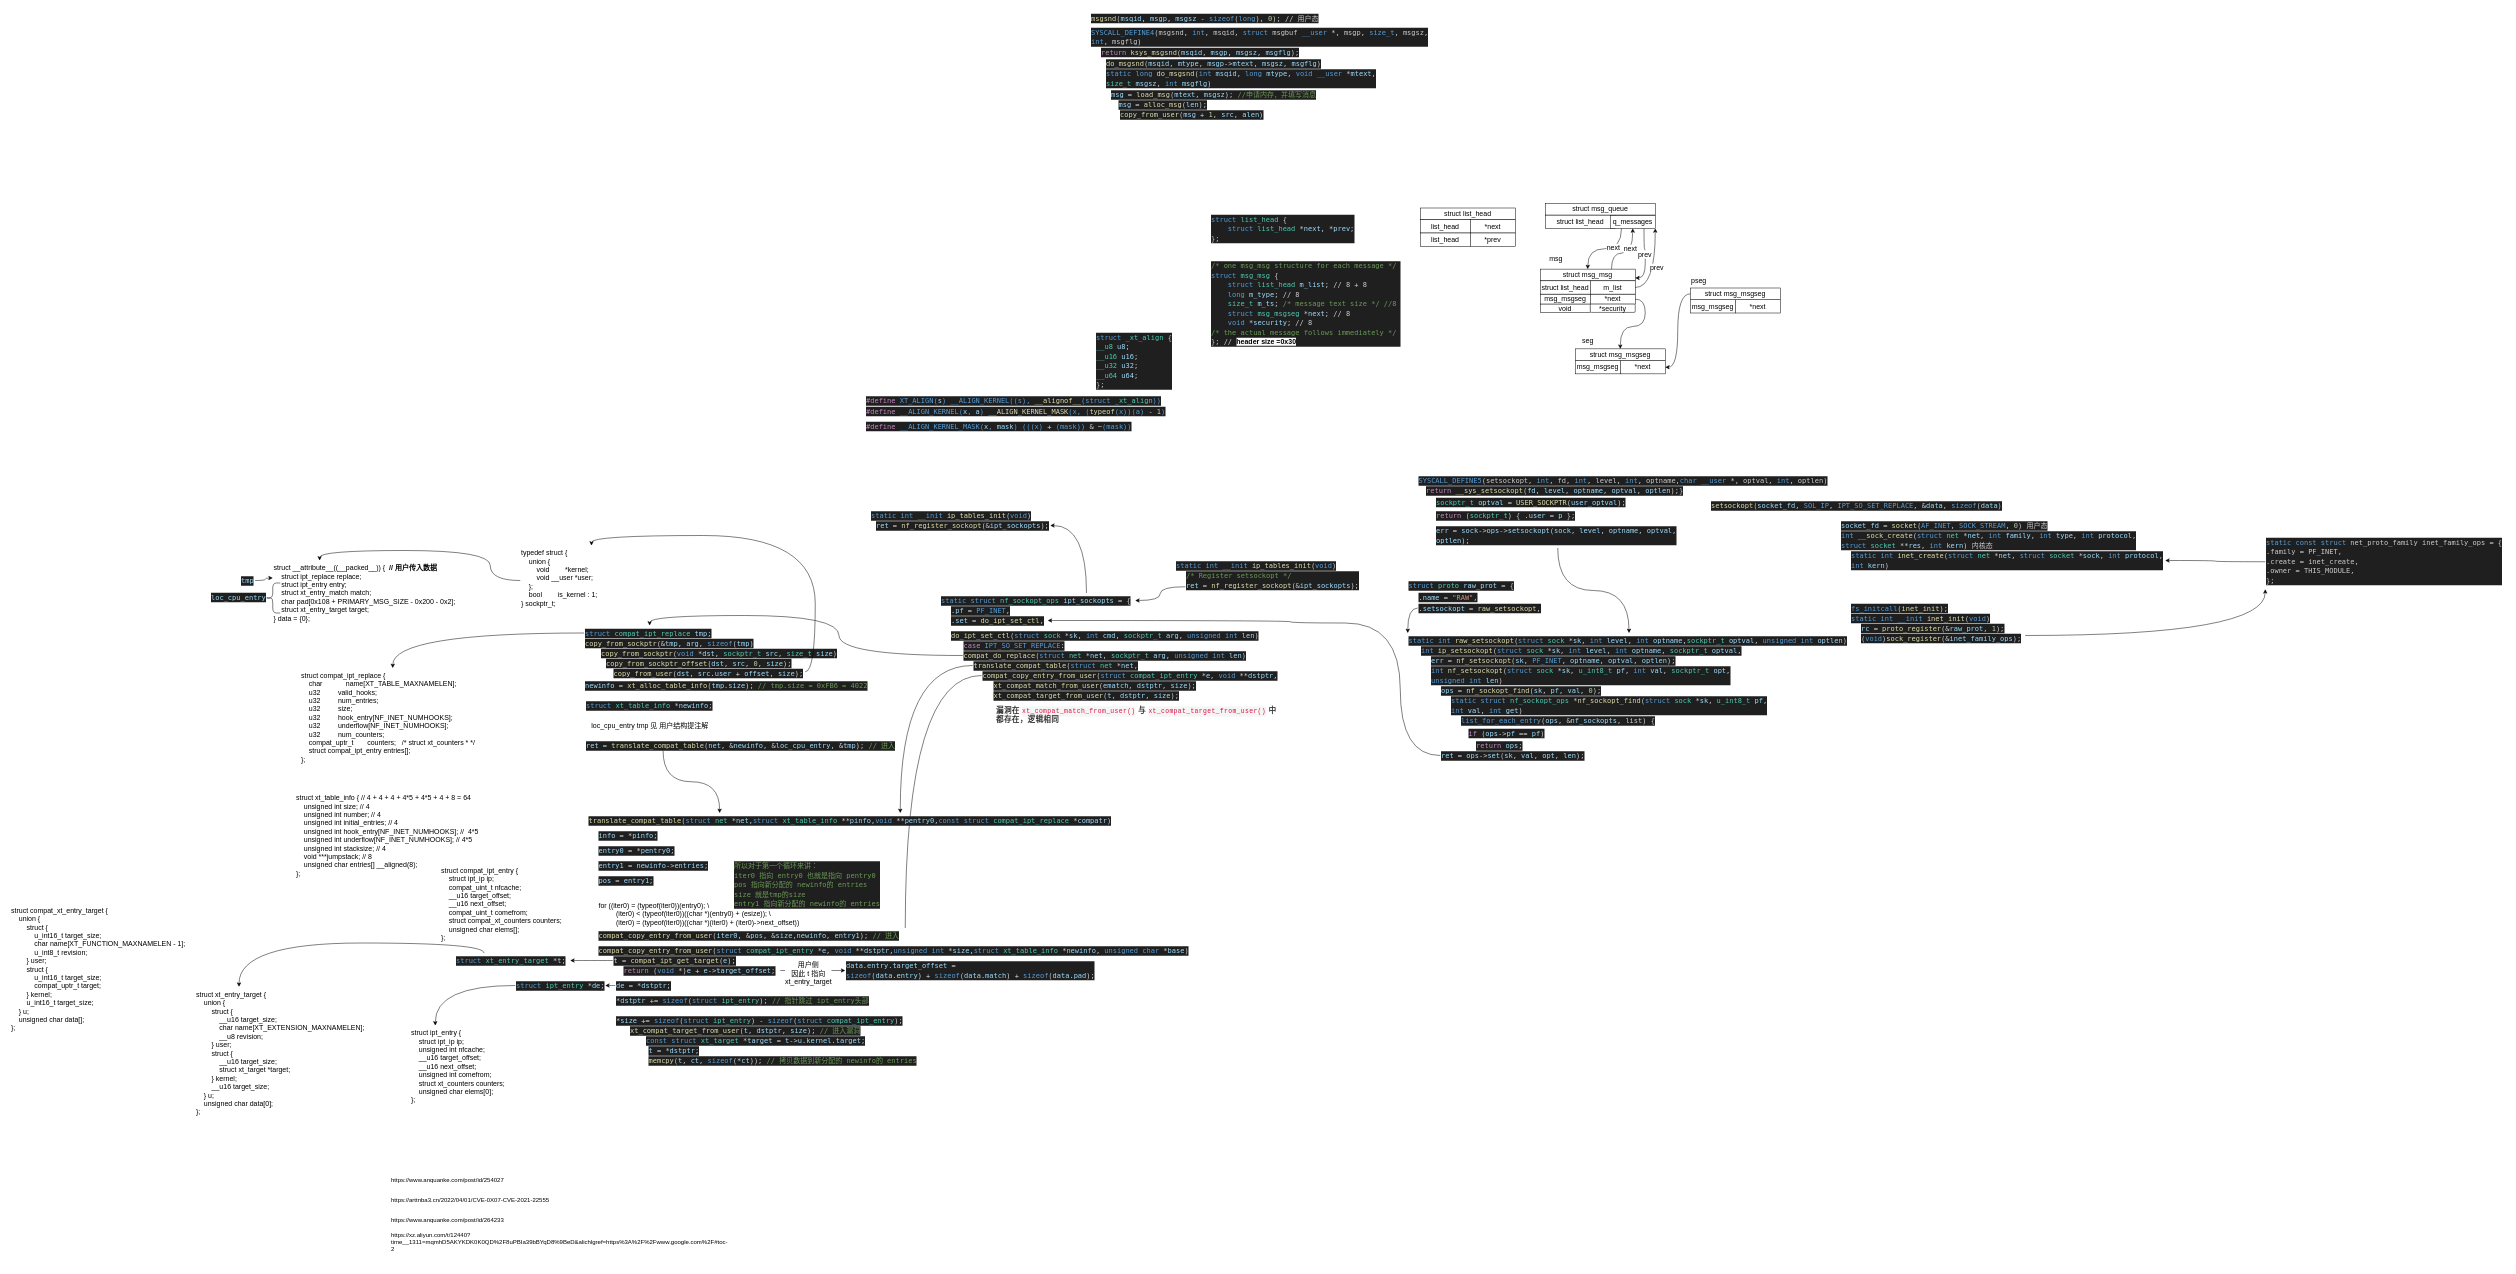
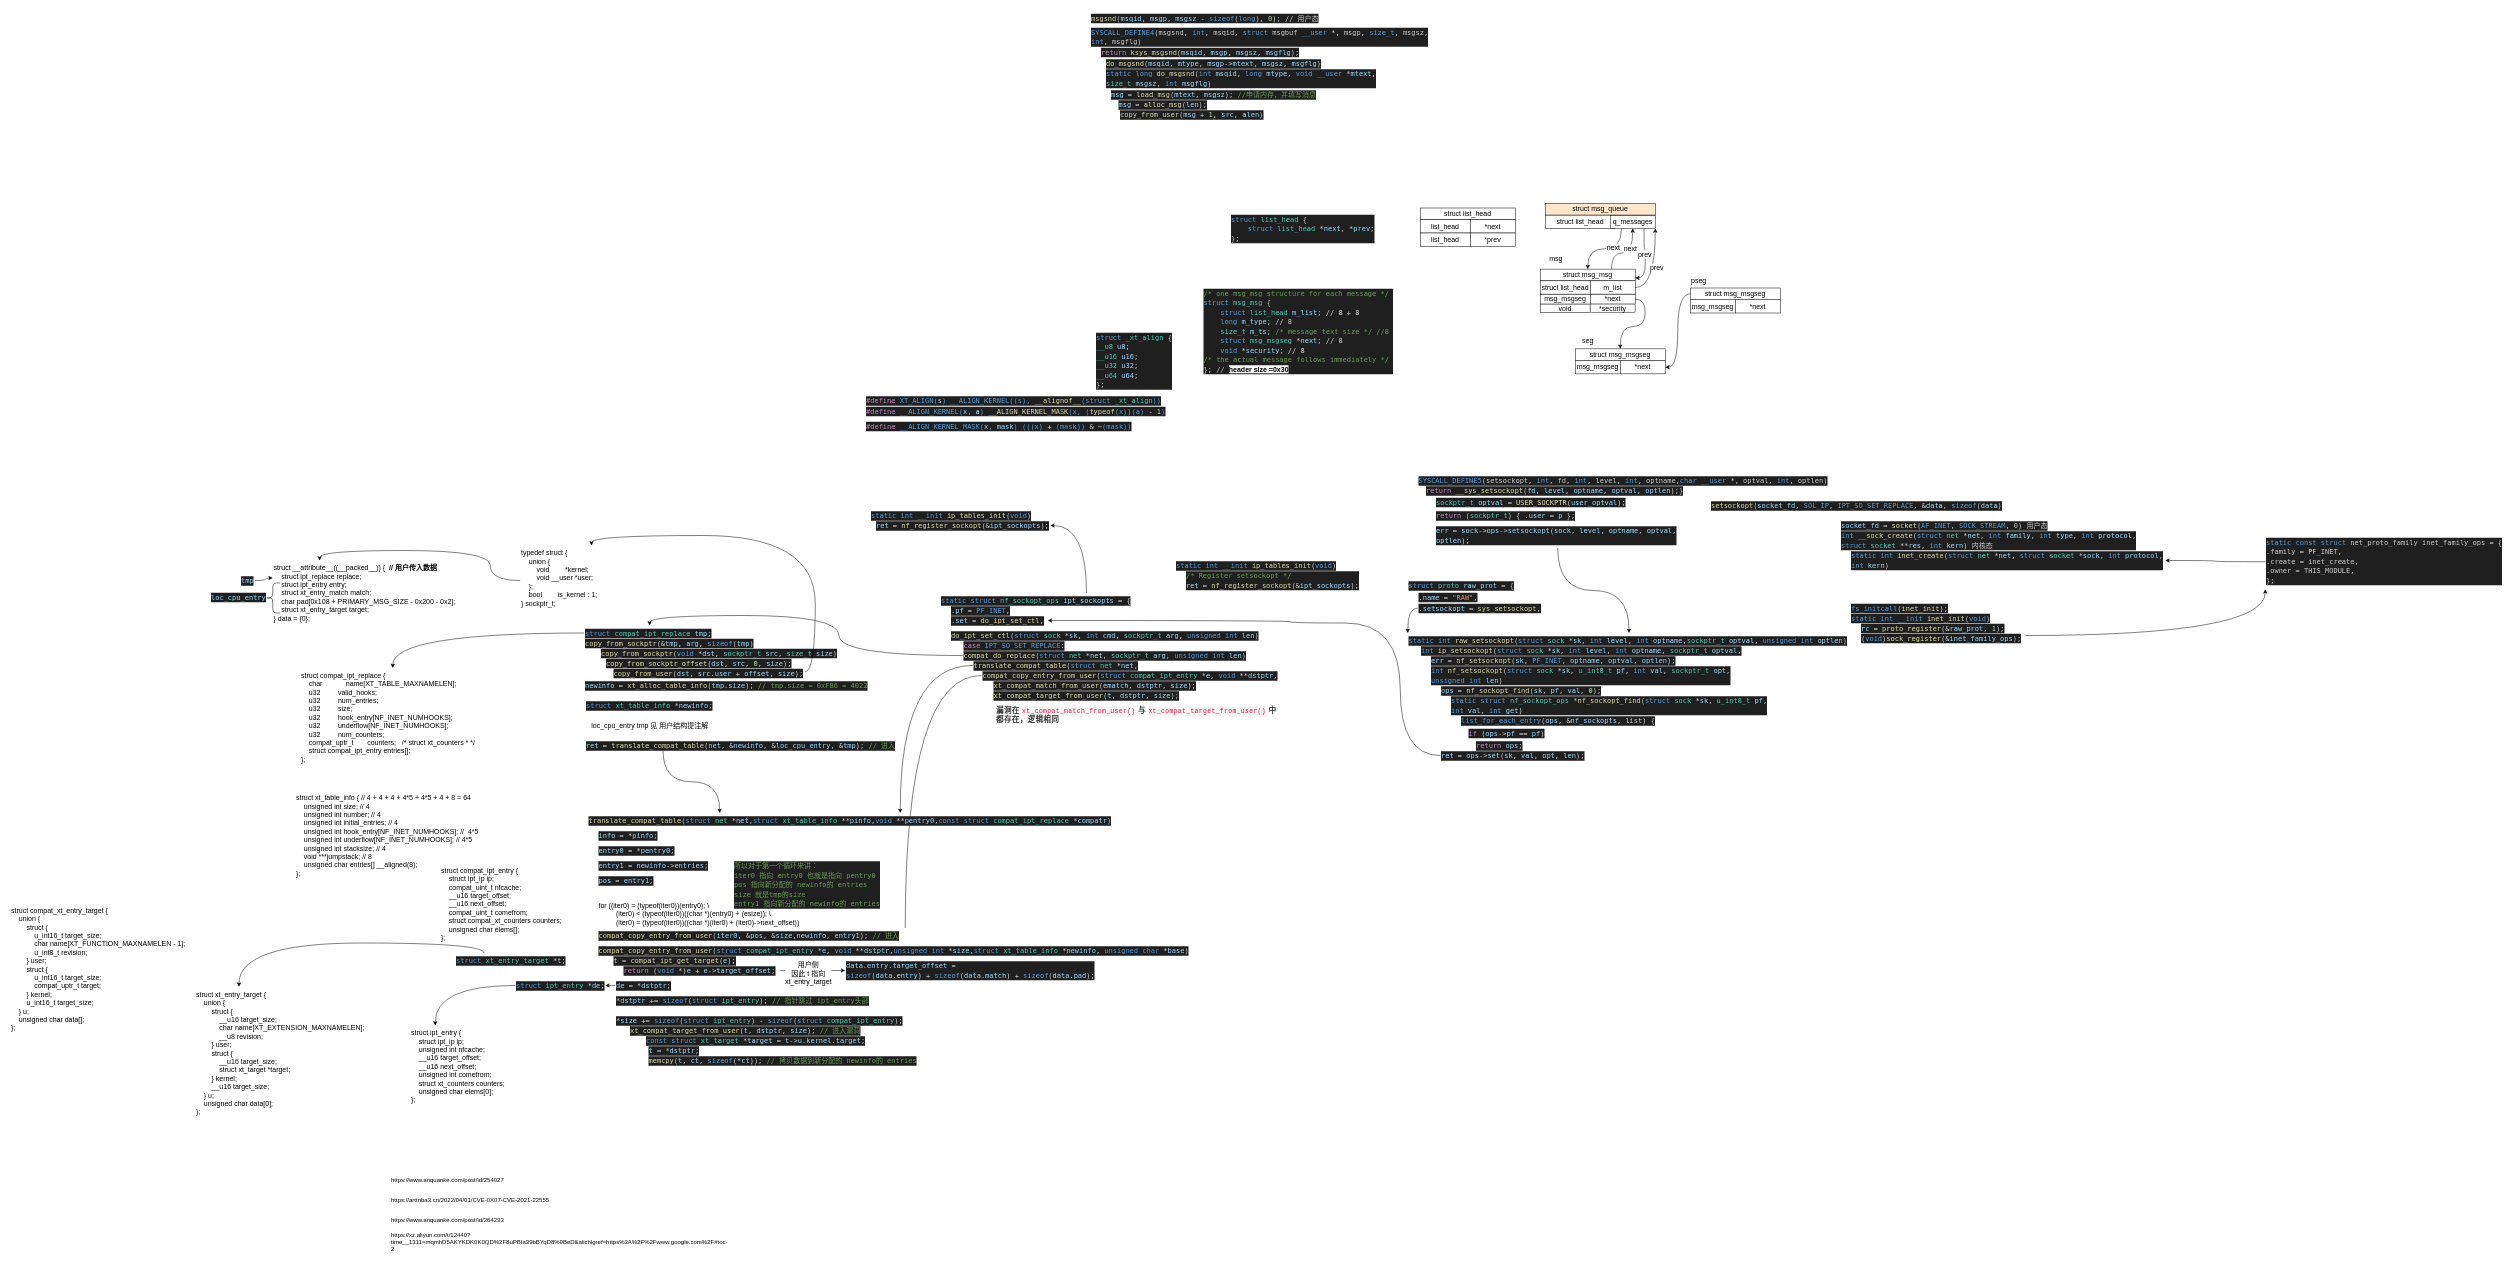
(1600, 209) -> (1600, 209)
(1283, 226) -> (1303, 226)
(1308, 303) -> (1300, 330)
(1139, 600) -> none
(1478, 608) -> (1478, 608)
(575, 960) -> none
